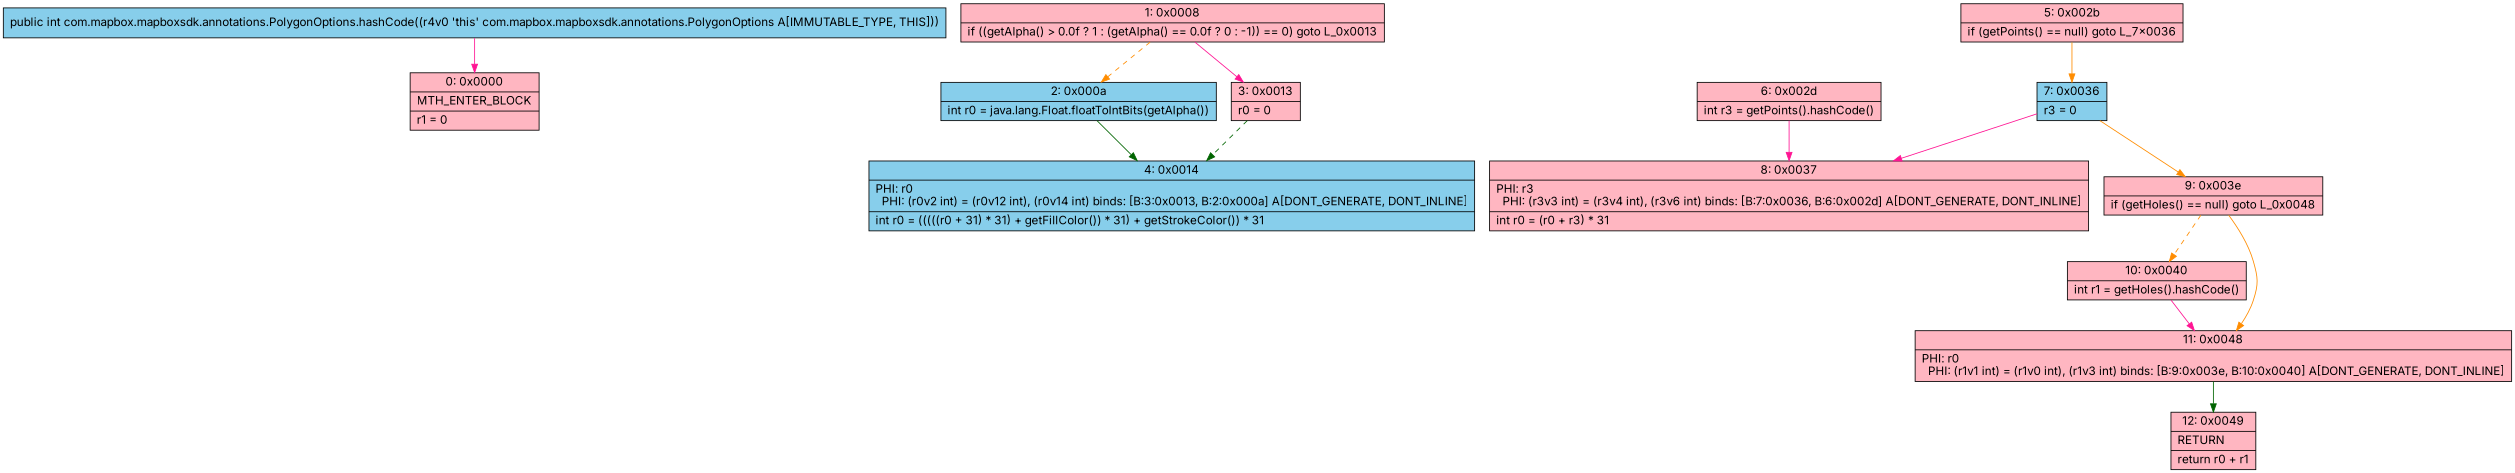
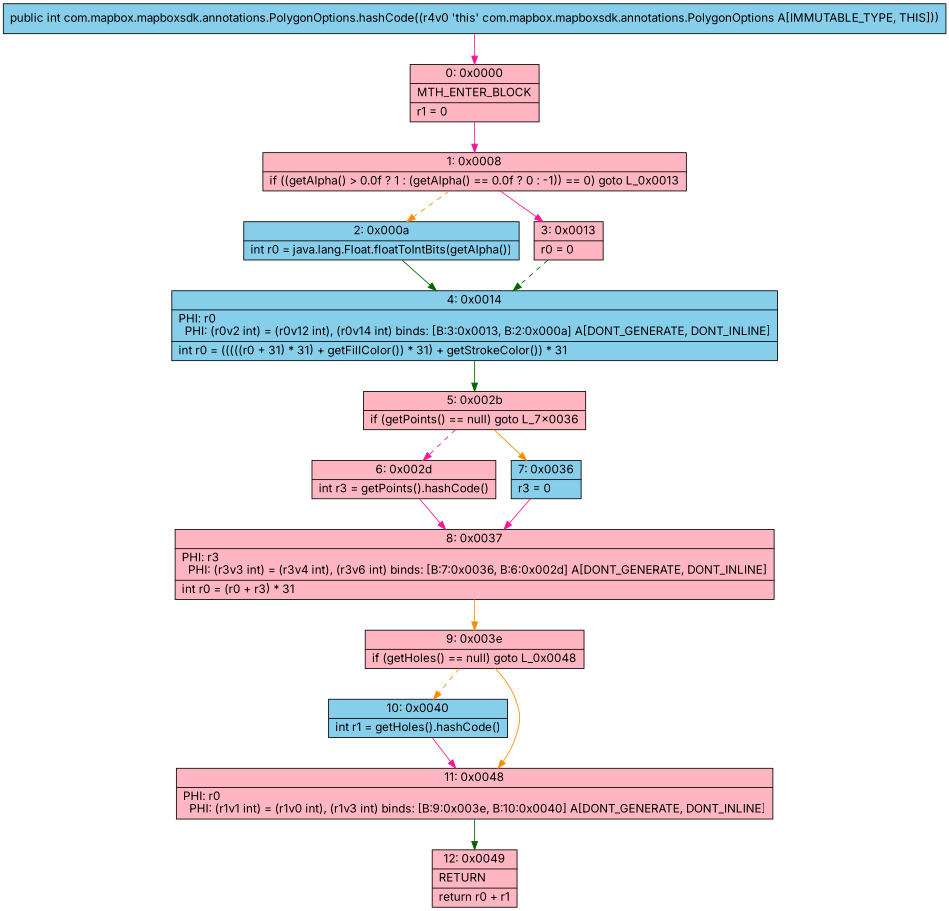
none -> (475, 133)
(2139, 146) -> (475, 611)
(2157, 281) -> (418, 718)
none -> (475, 372)
none -> (442, 442)
